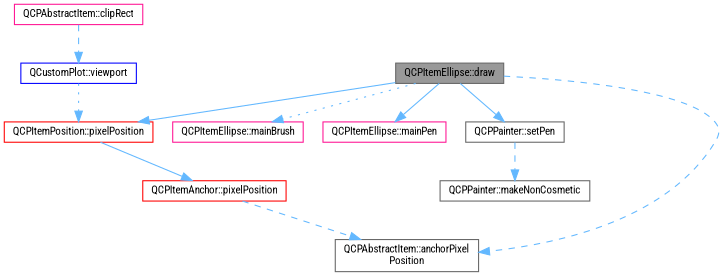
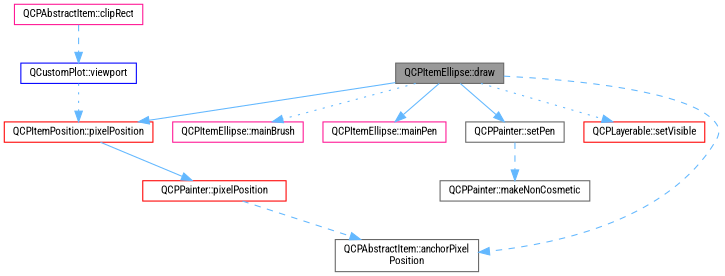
none -> (644, 132)
(214, 191) -> (214, 191)
